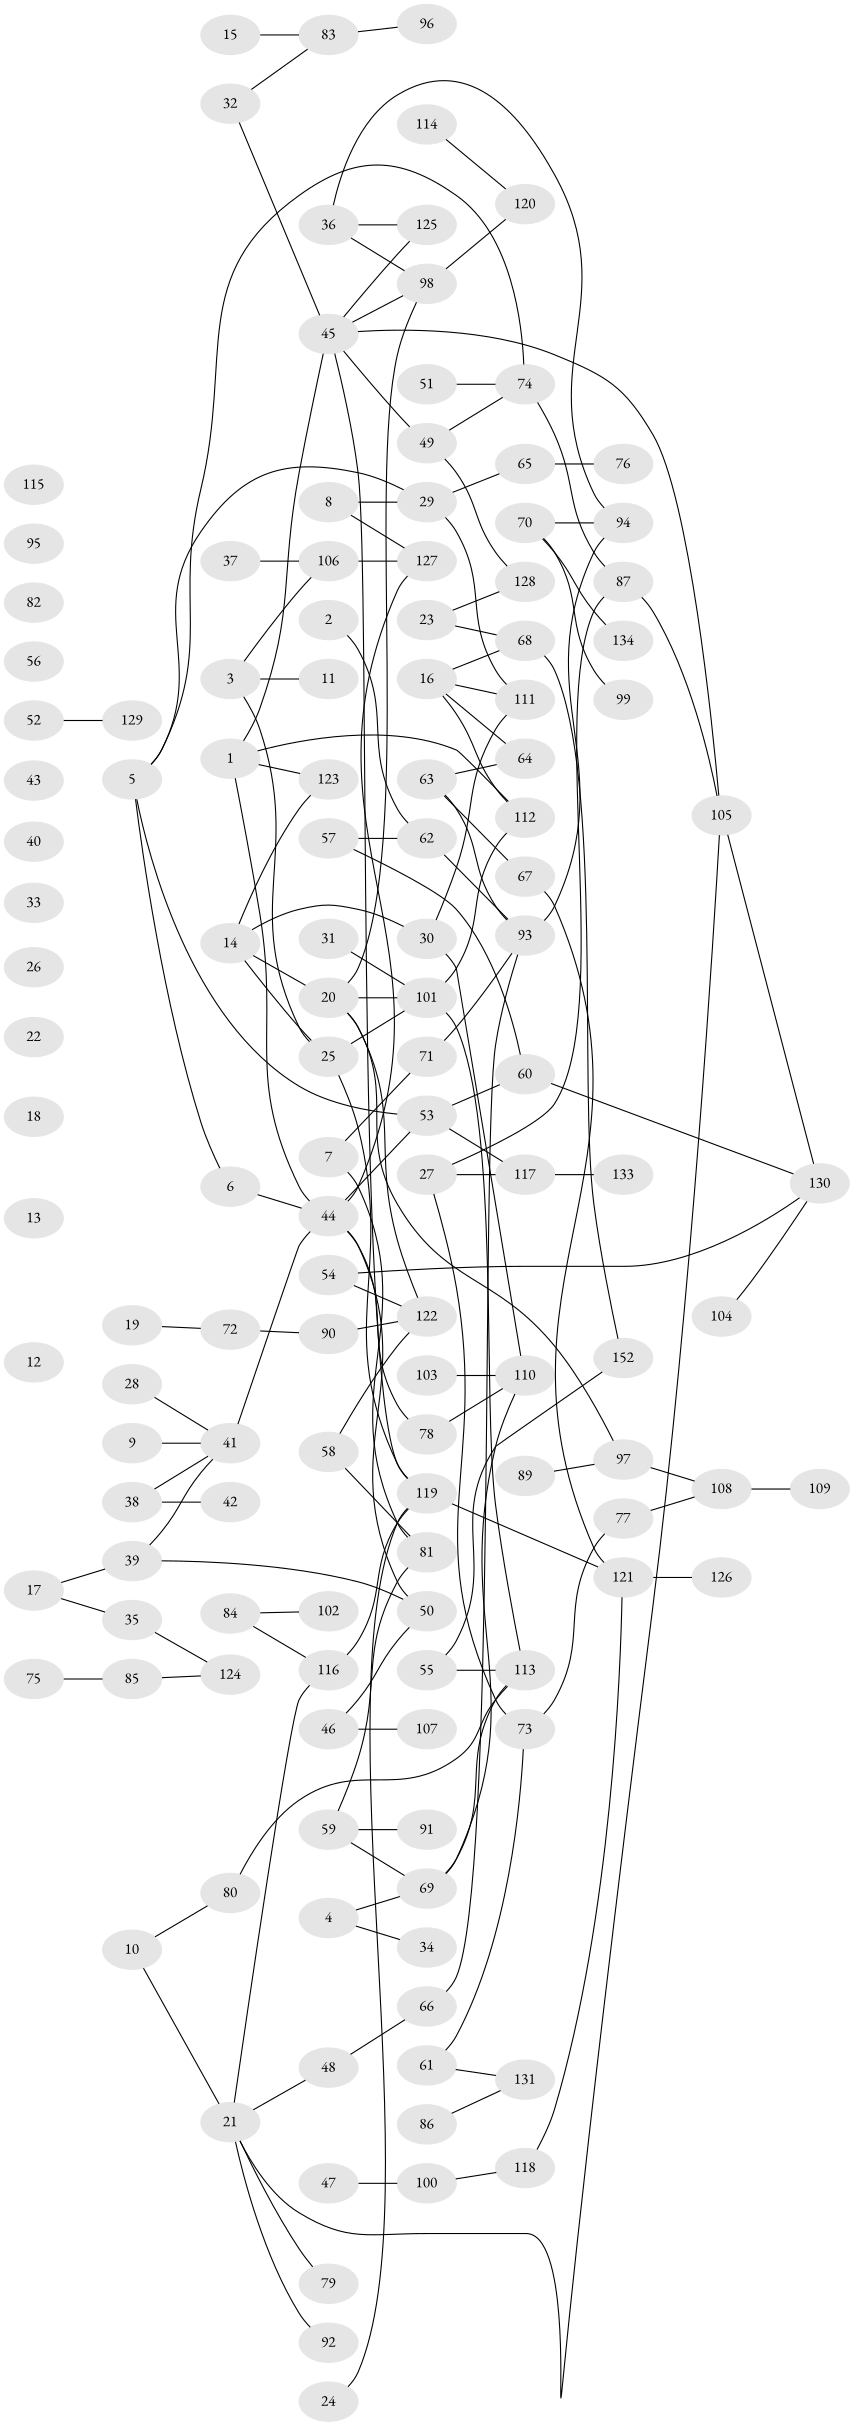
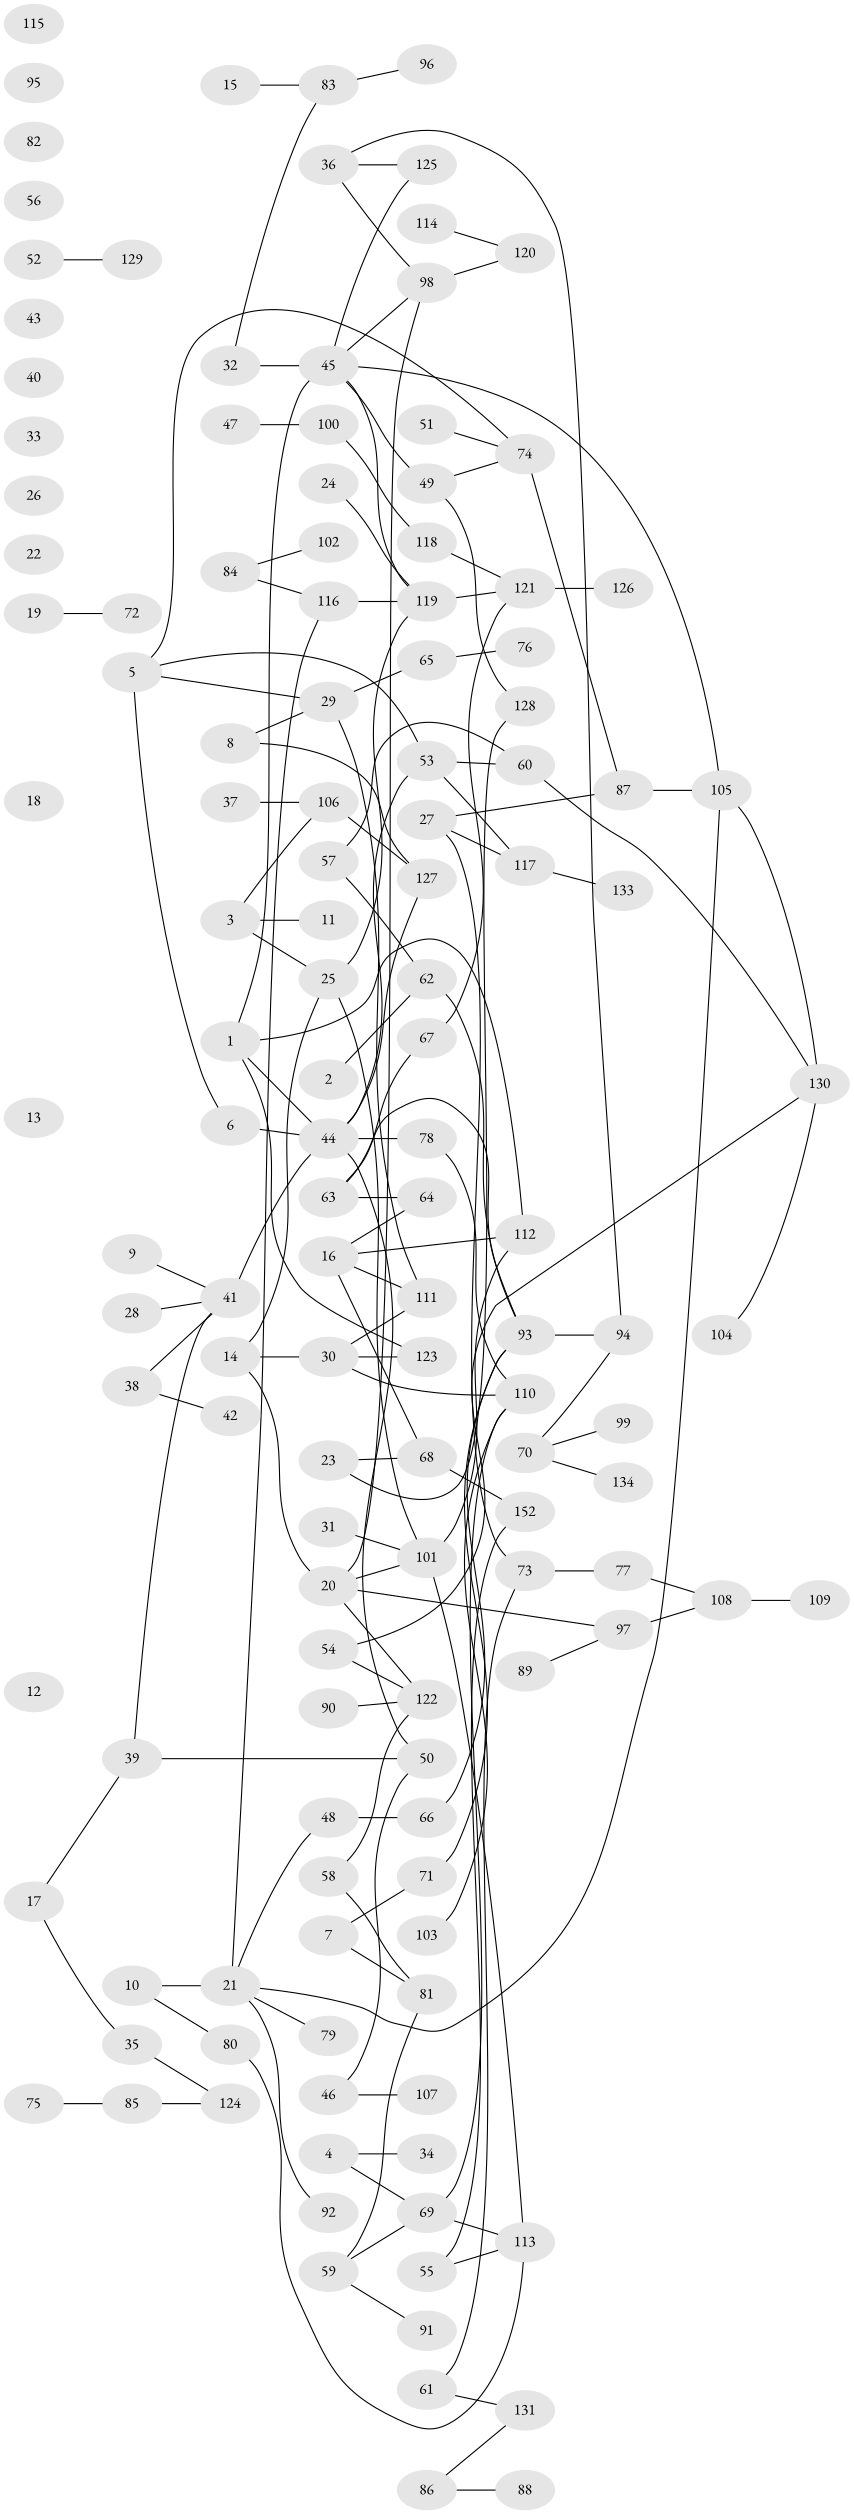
(267, 863) -> (370, 1357)
(280, 1332) -> none
none -> (525, 2490)
